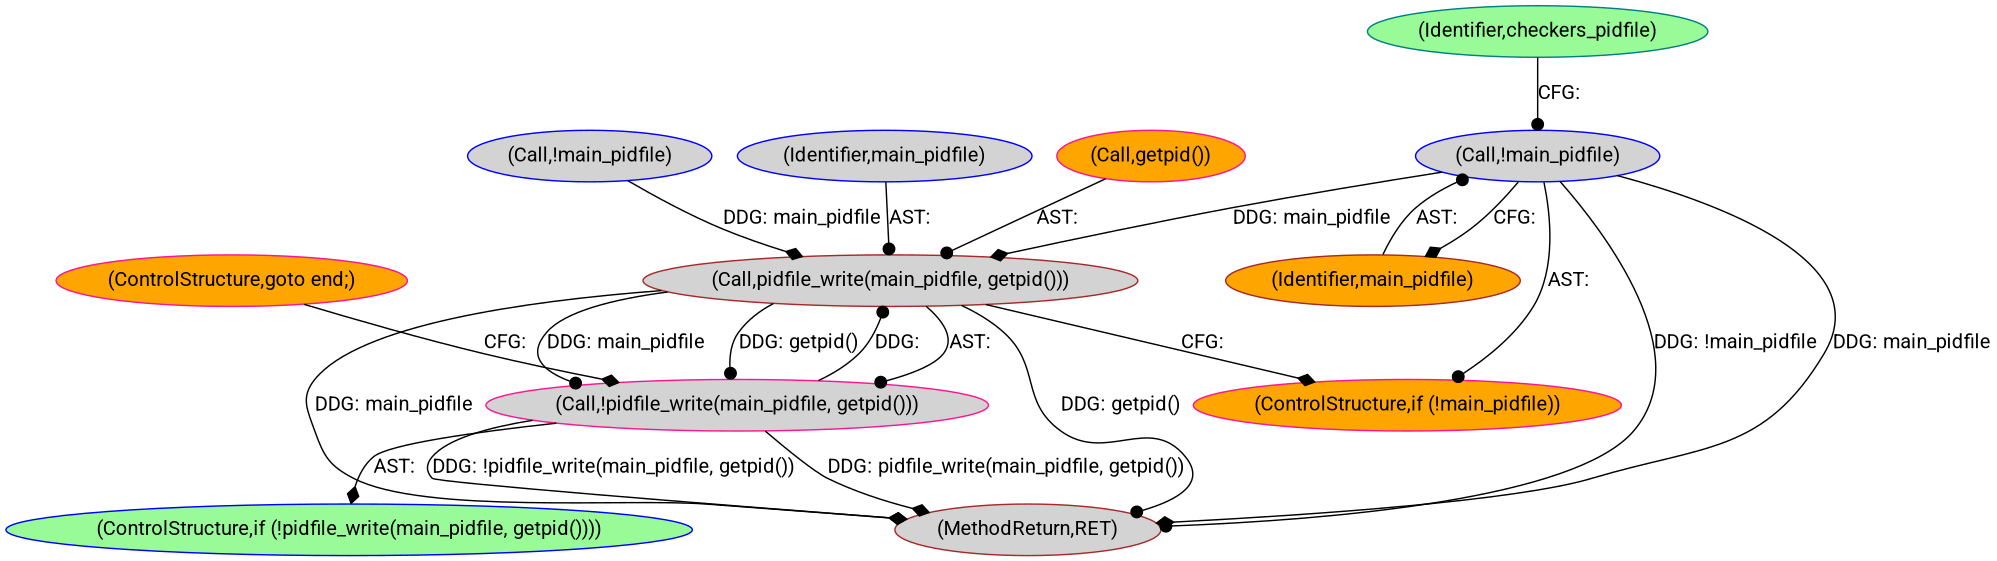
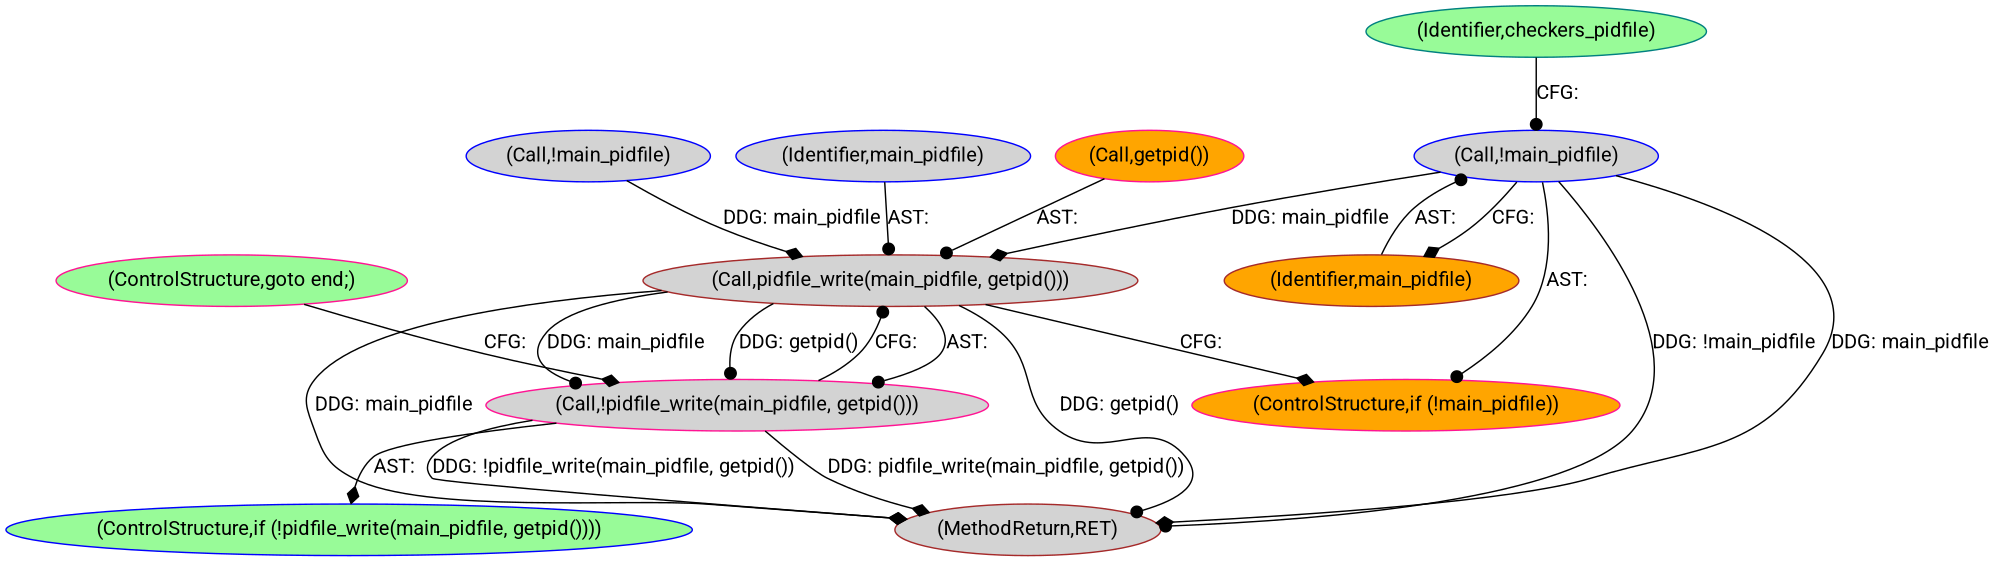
(232, 281) -> (232, 281)
(900, 343) -> (899, 343)
